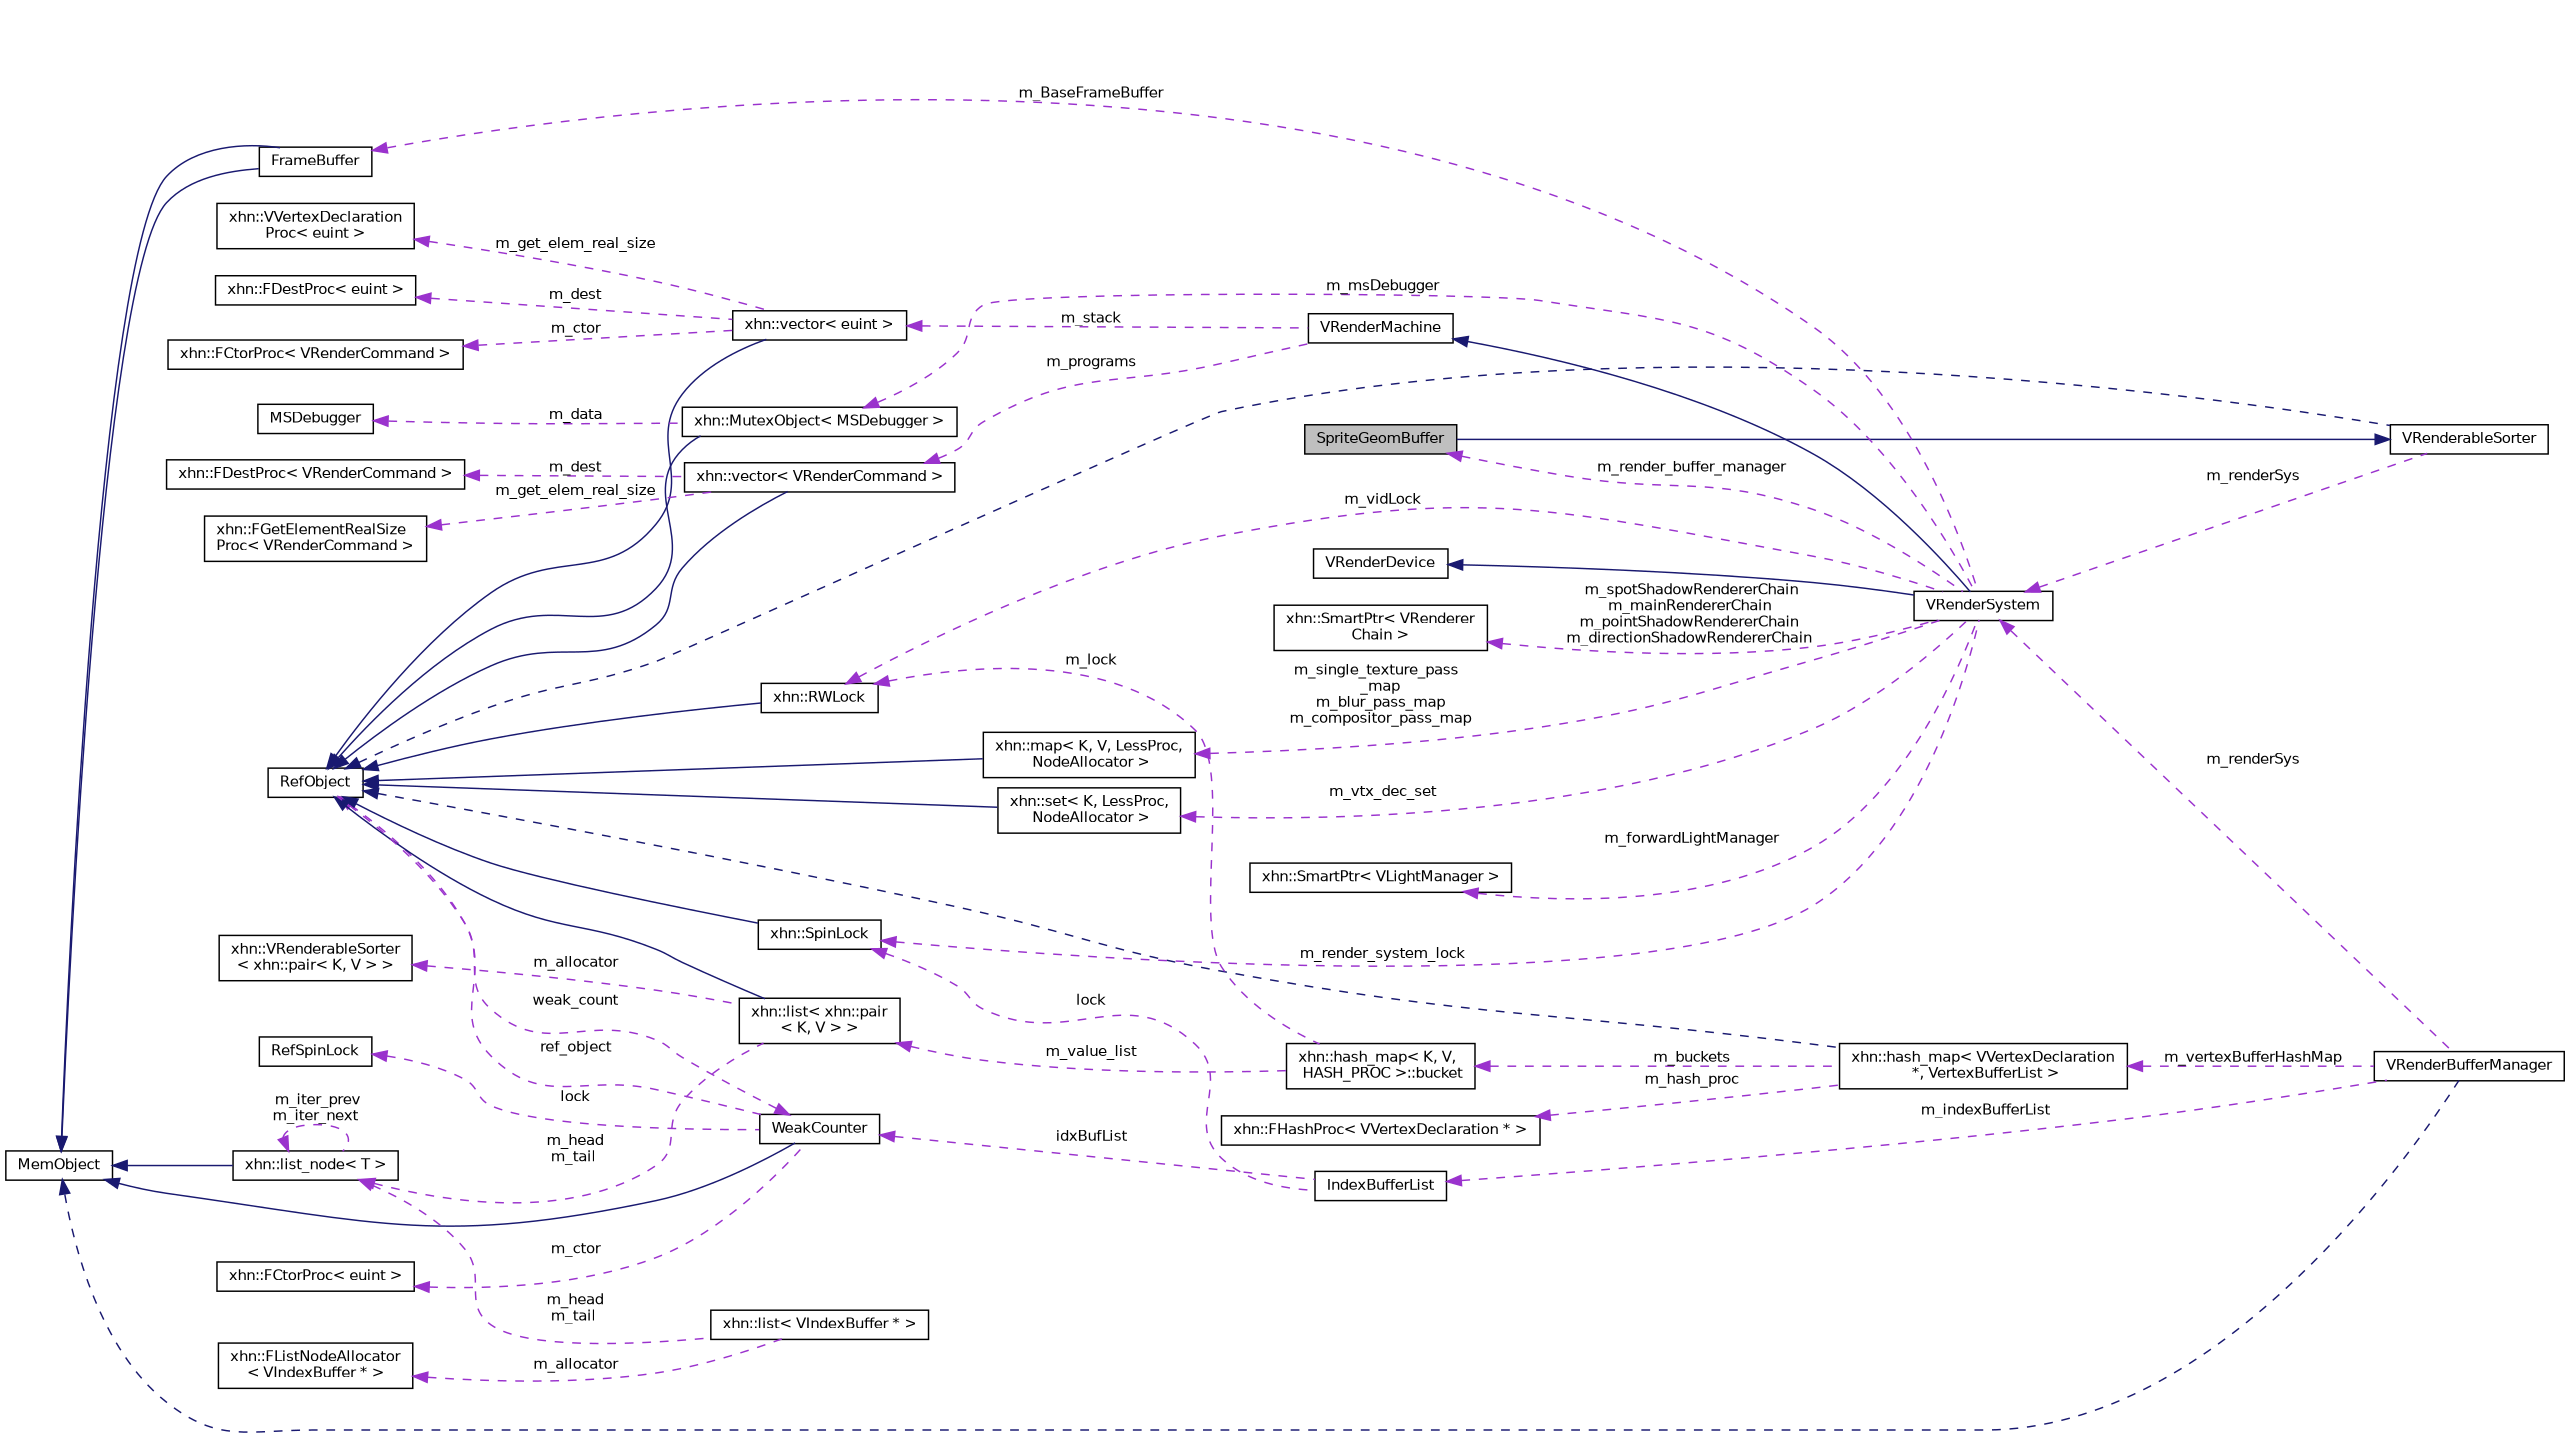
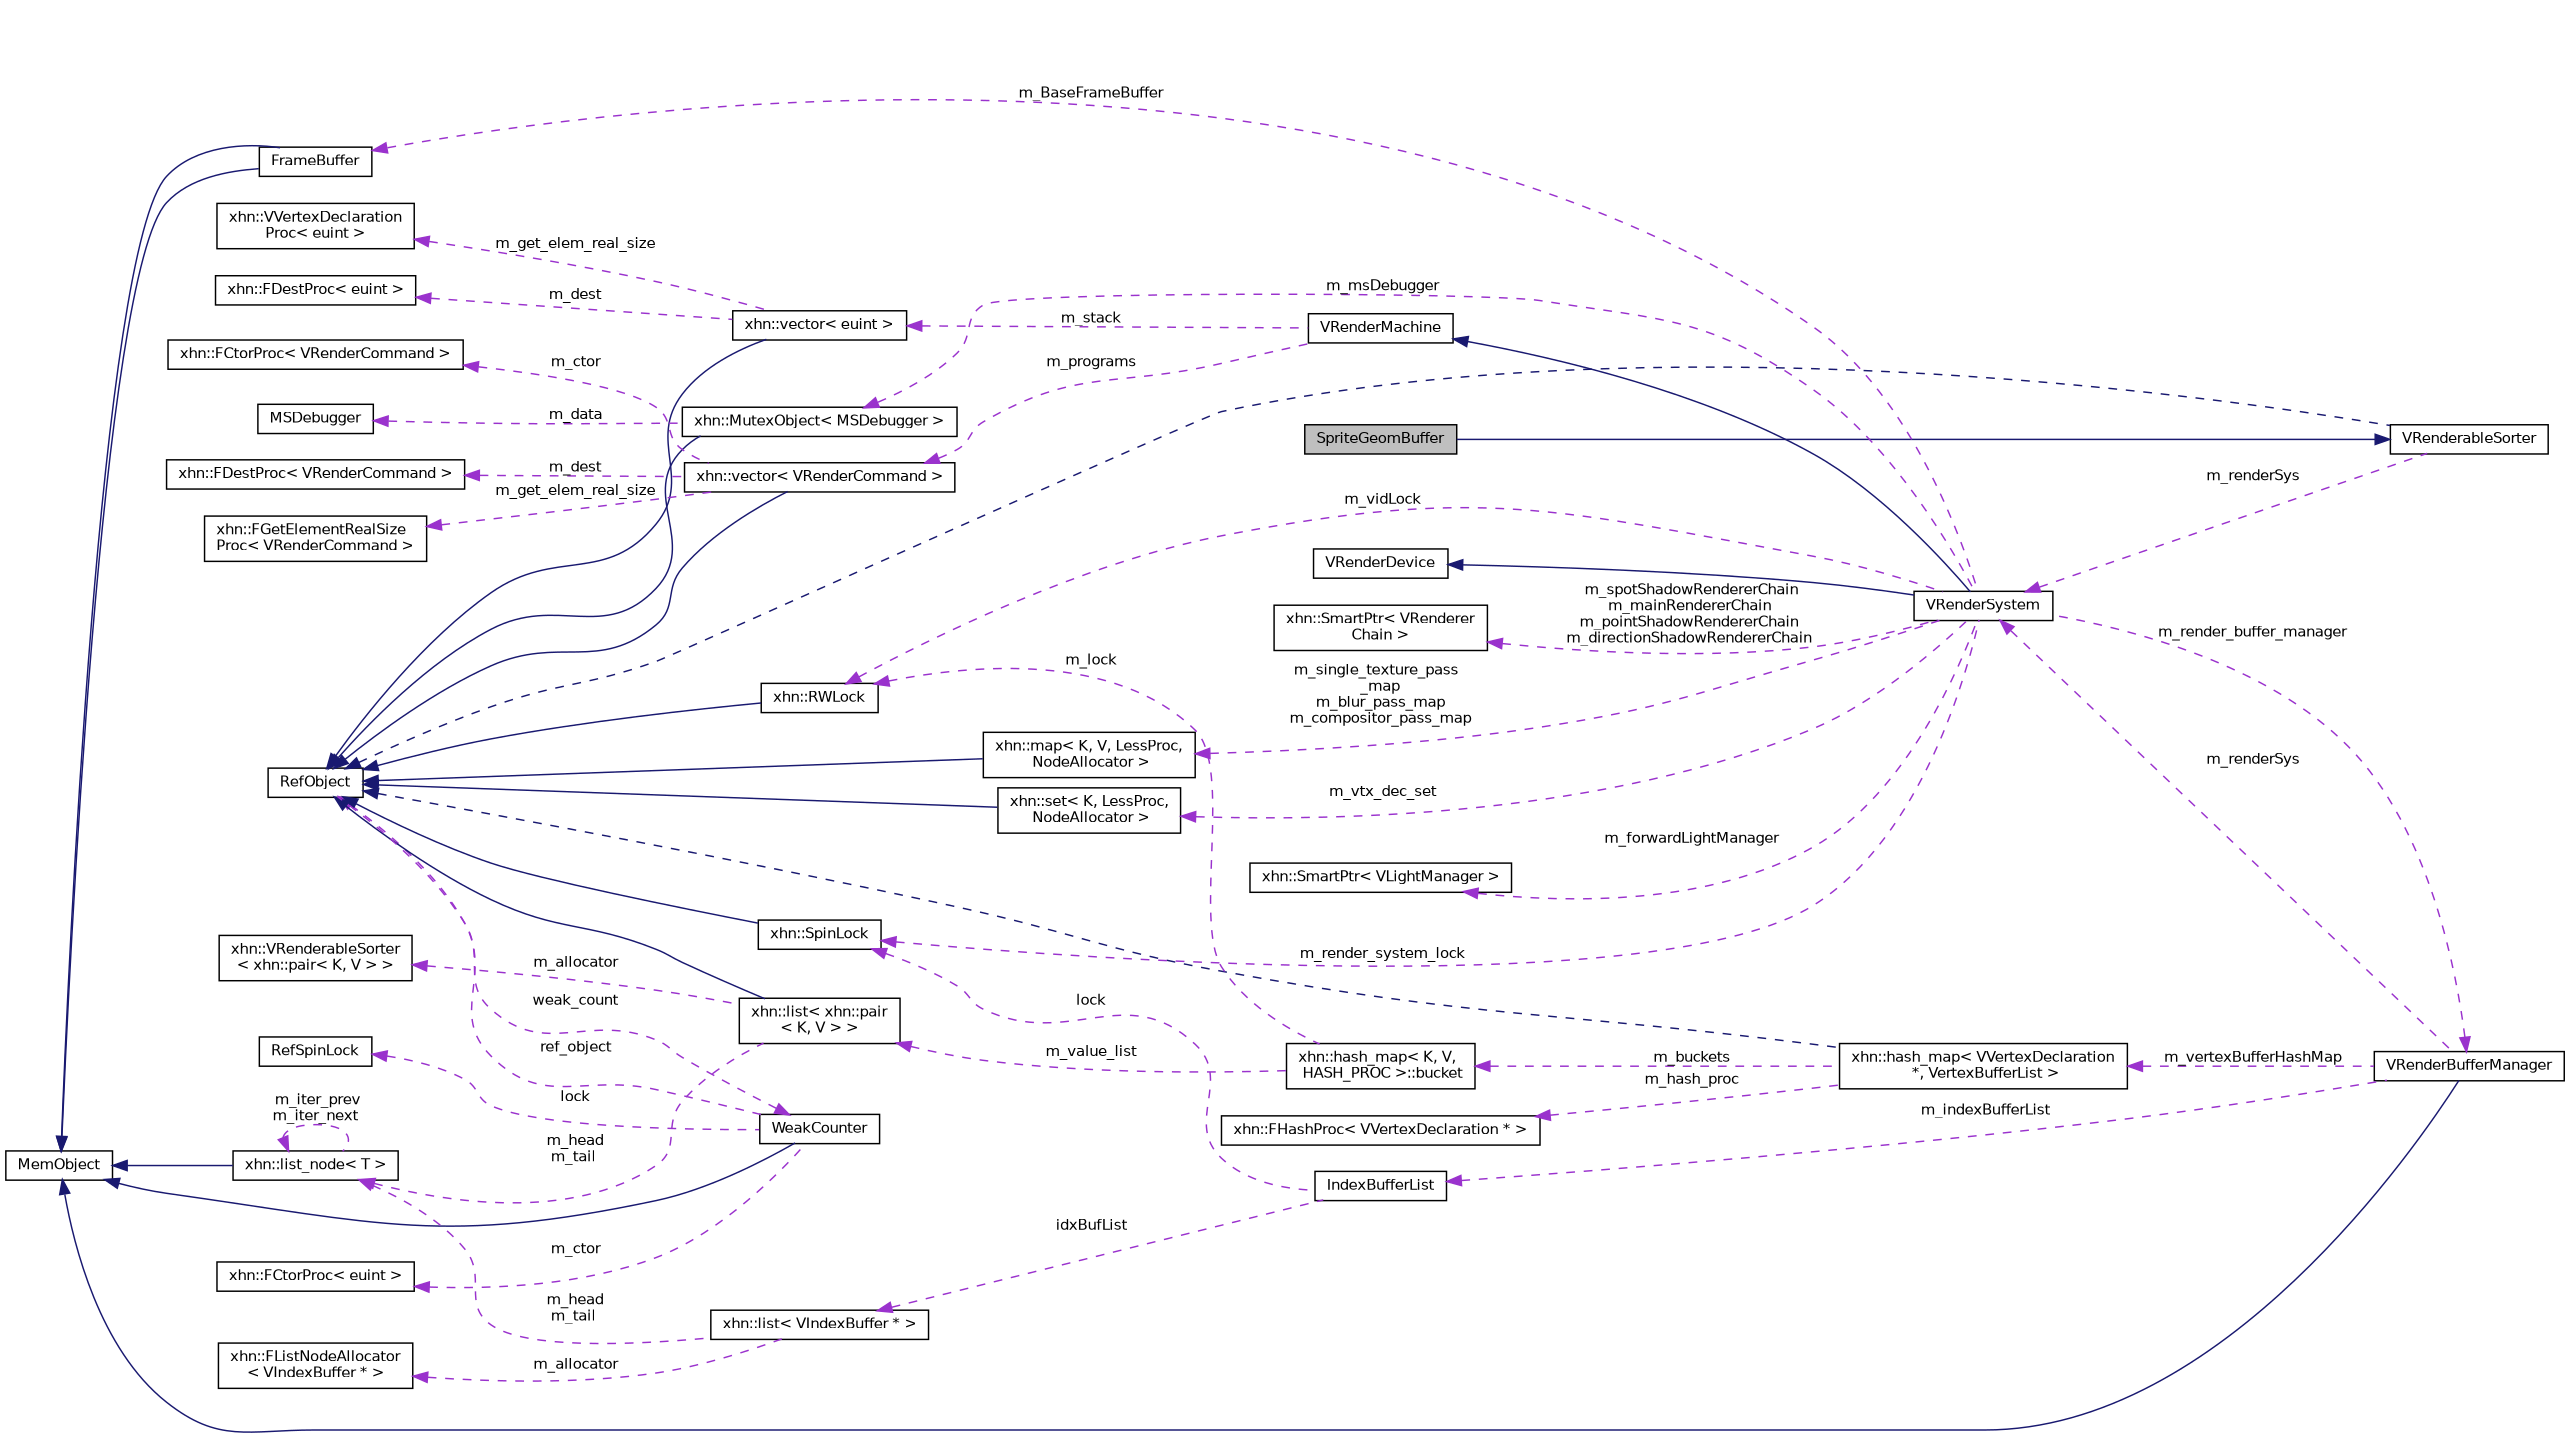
(605, 338) -> (609, 389)
(1723, 489) -> (2345, 743)
(1105, 1158) -> (1107, 1254)
(1260, 1430) -> (1260, 1430)
